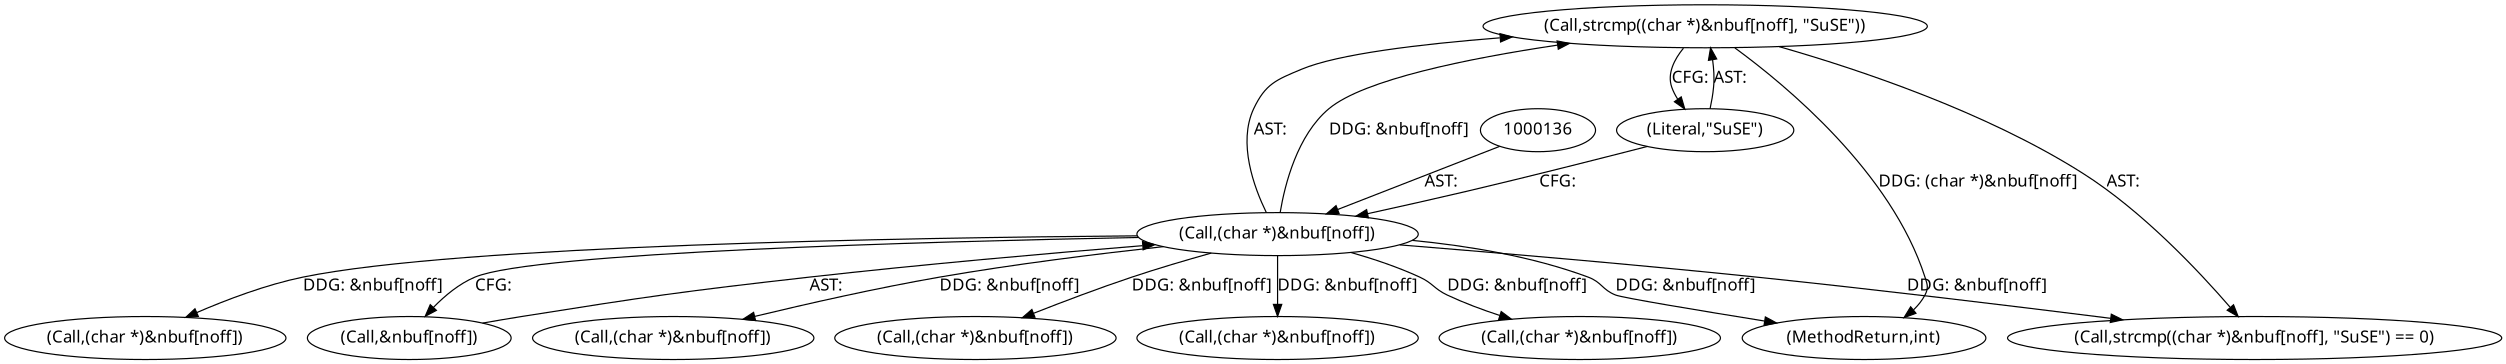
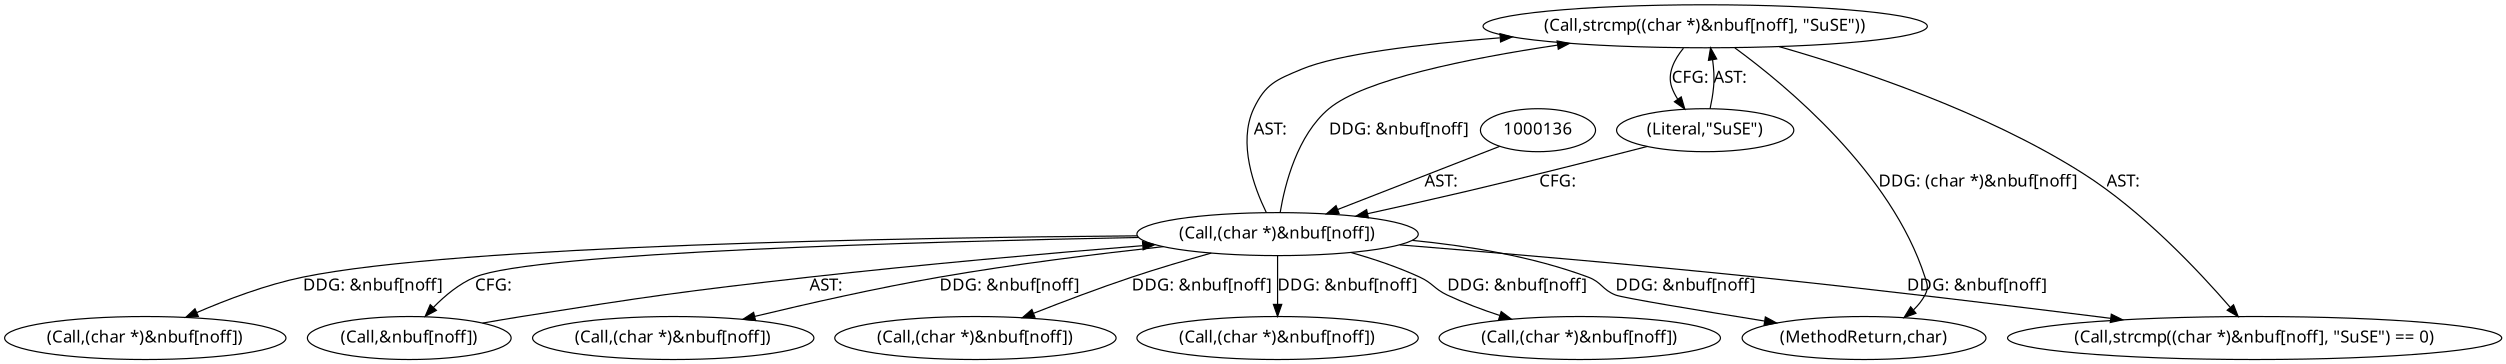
(1864, 338) -> (1864, 338)
